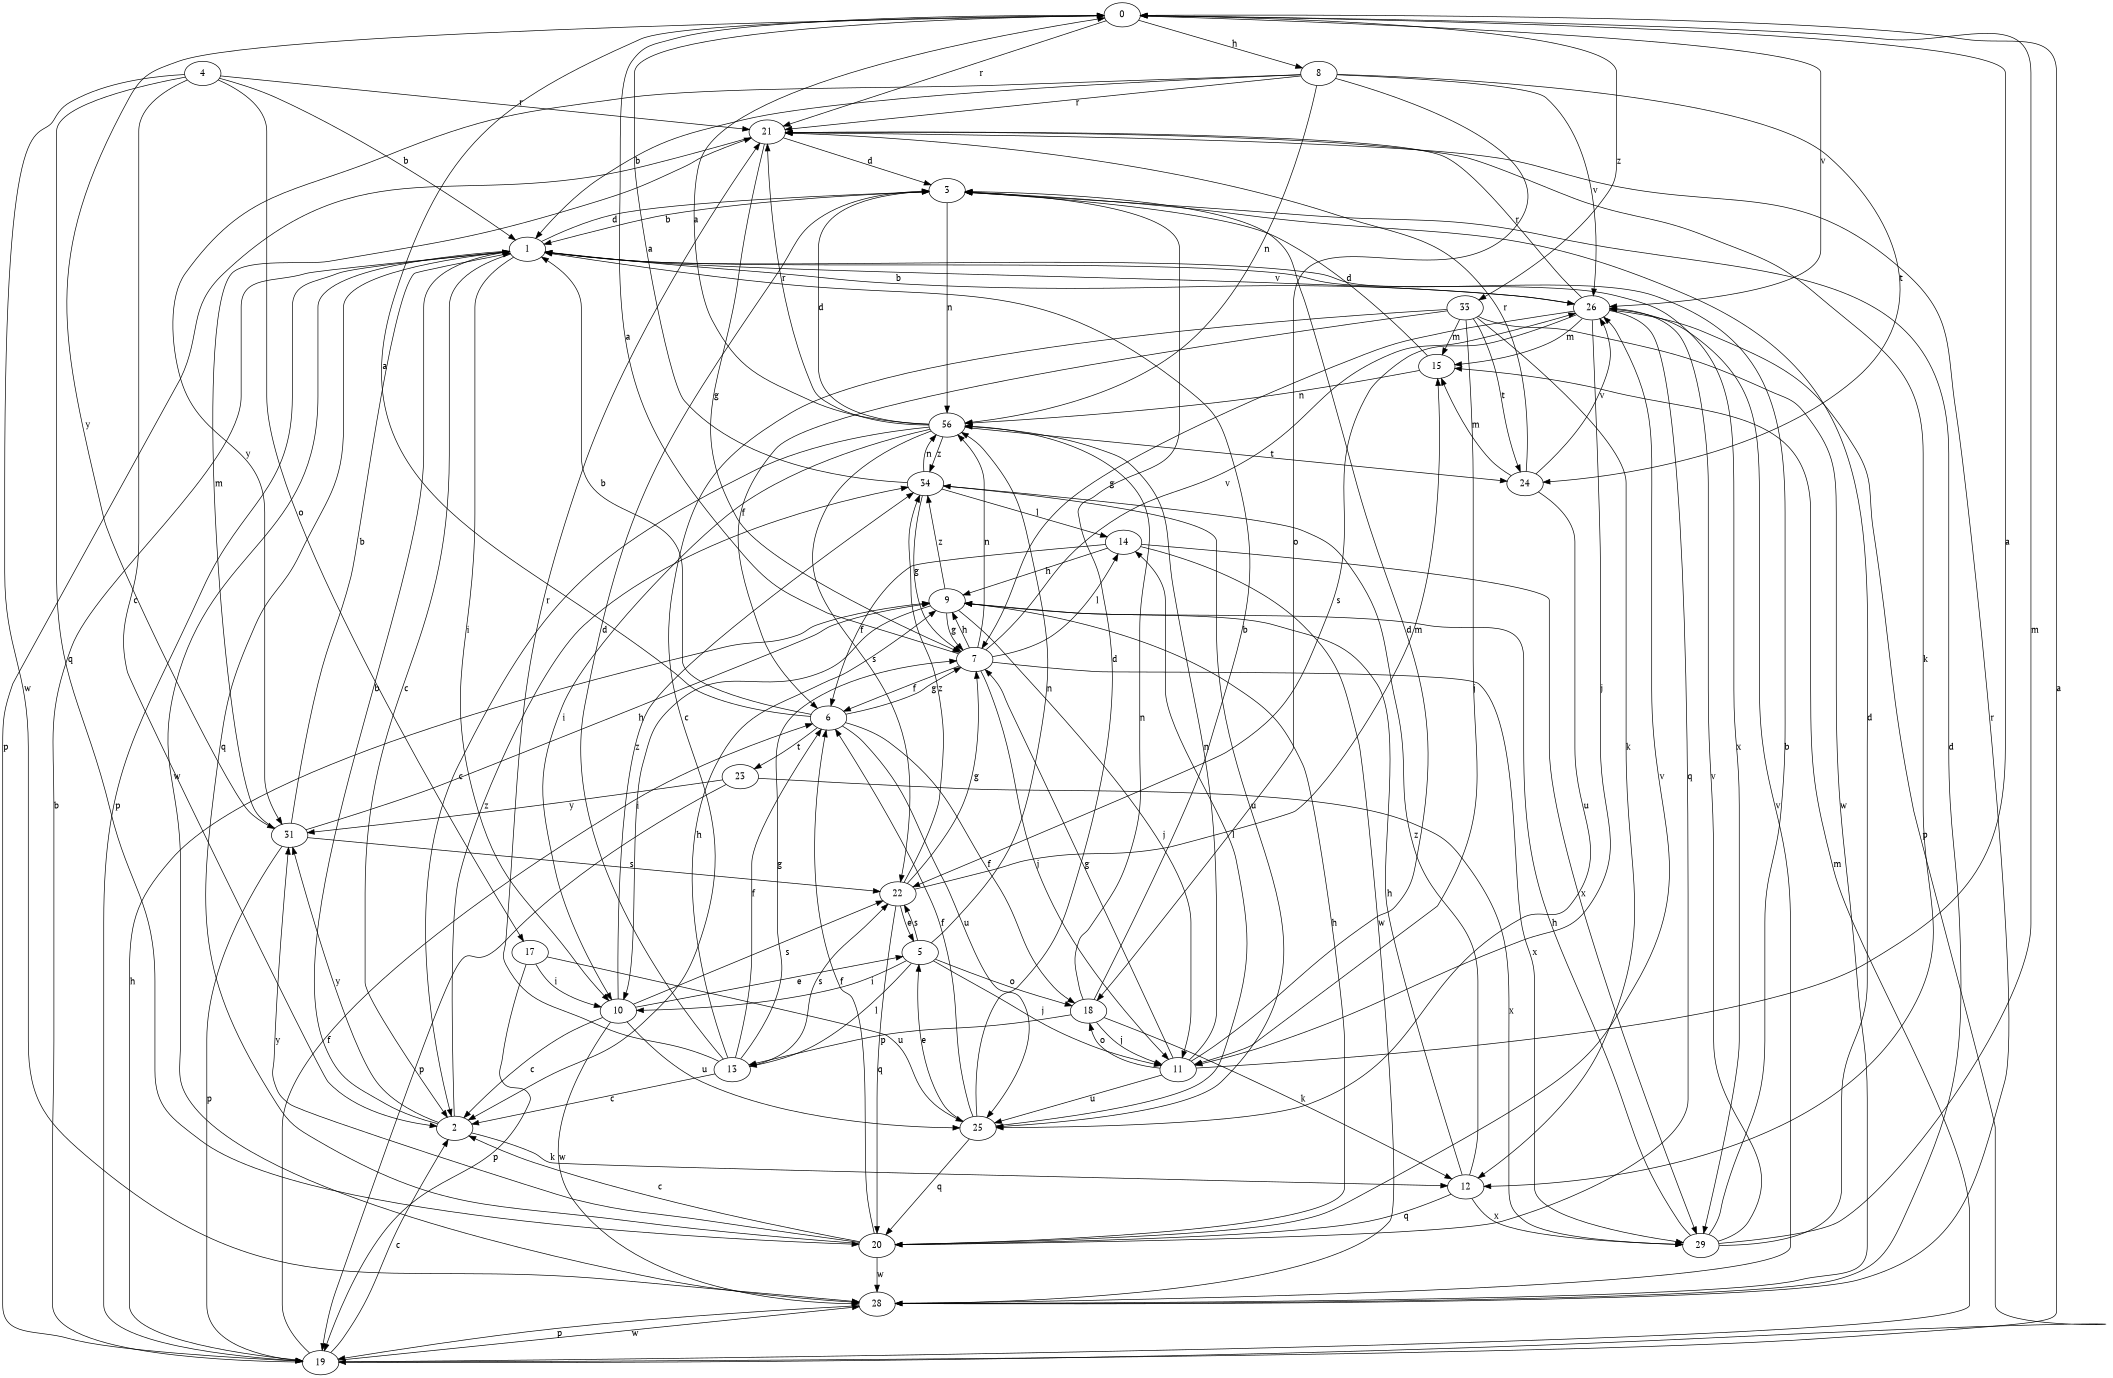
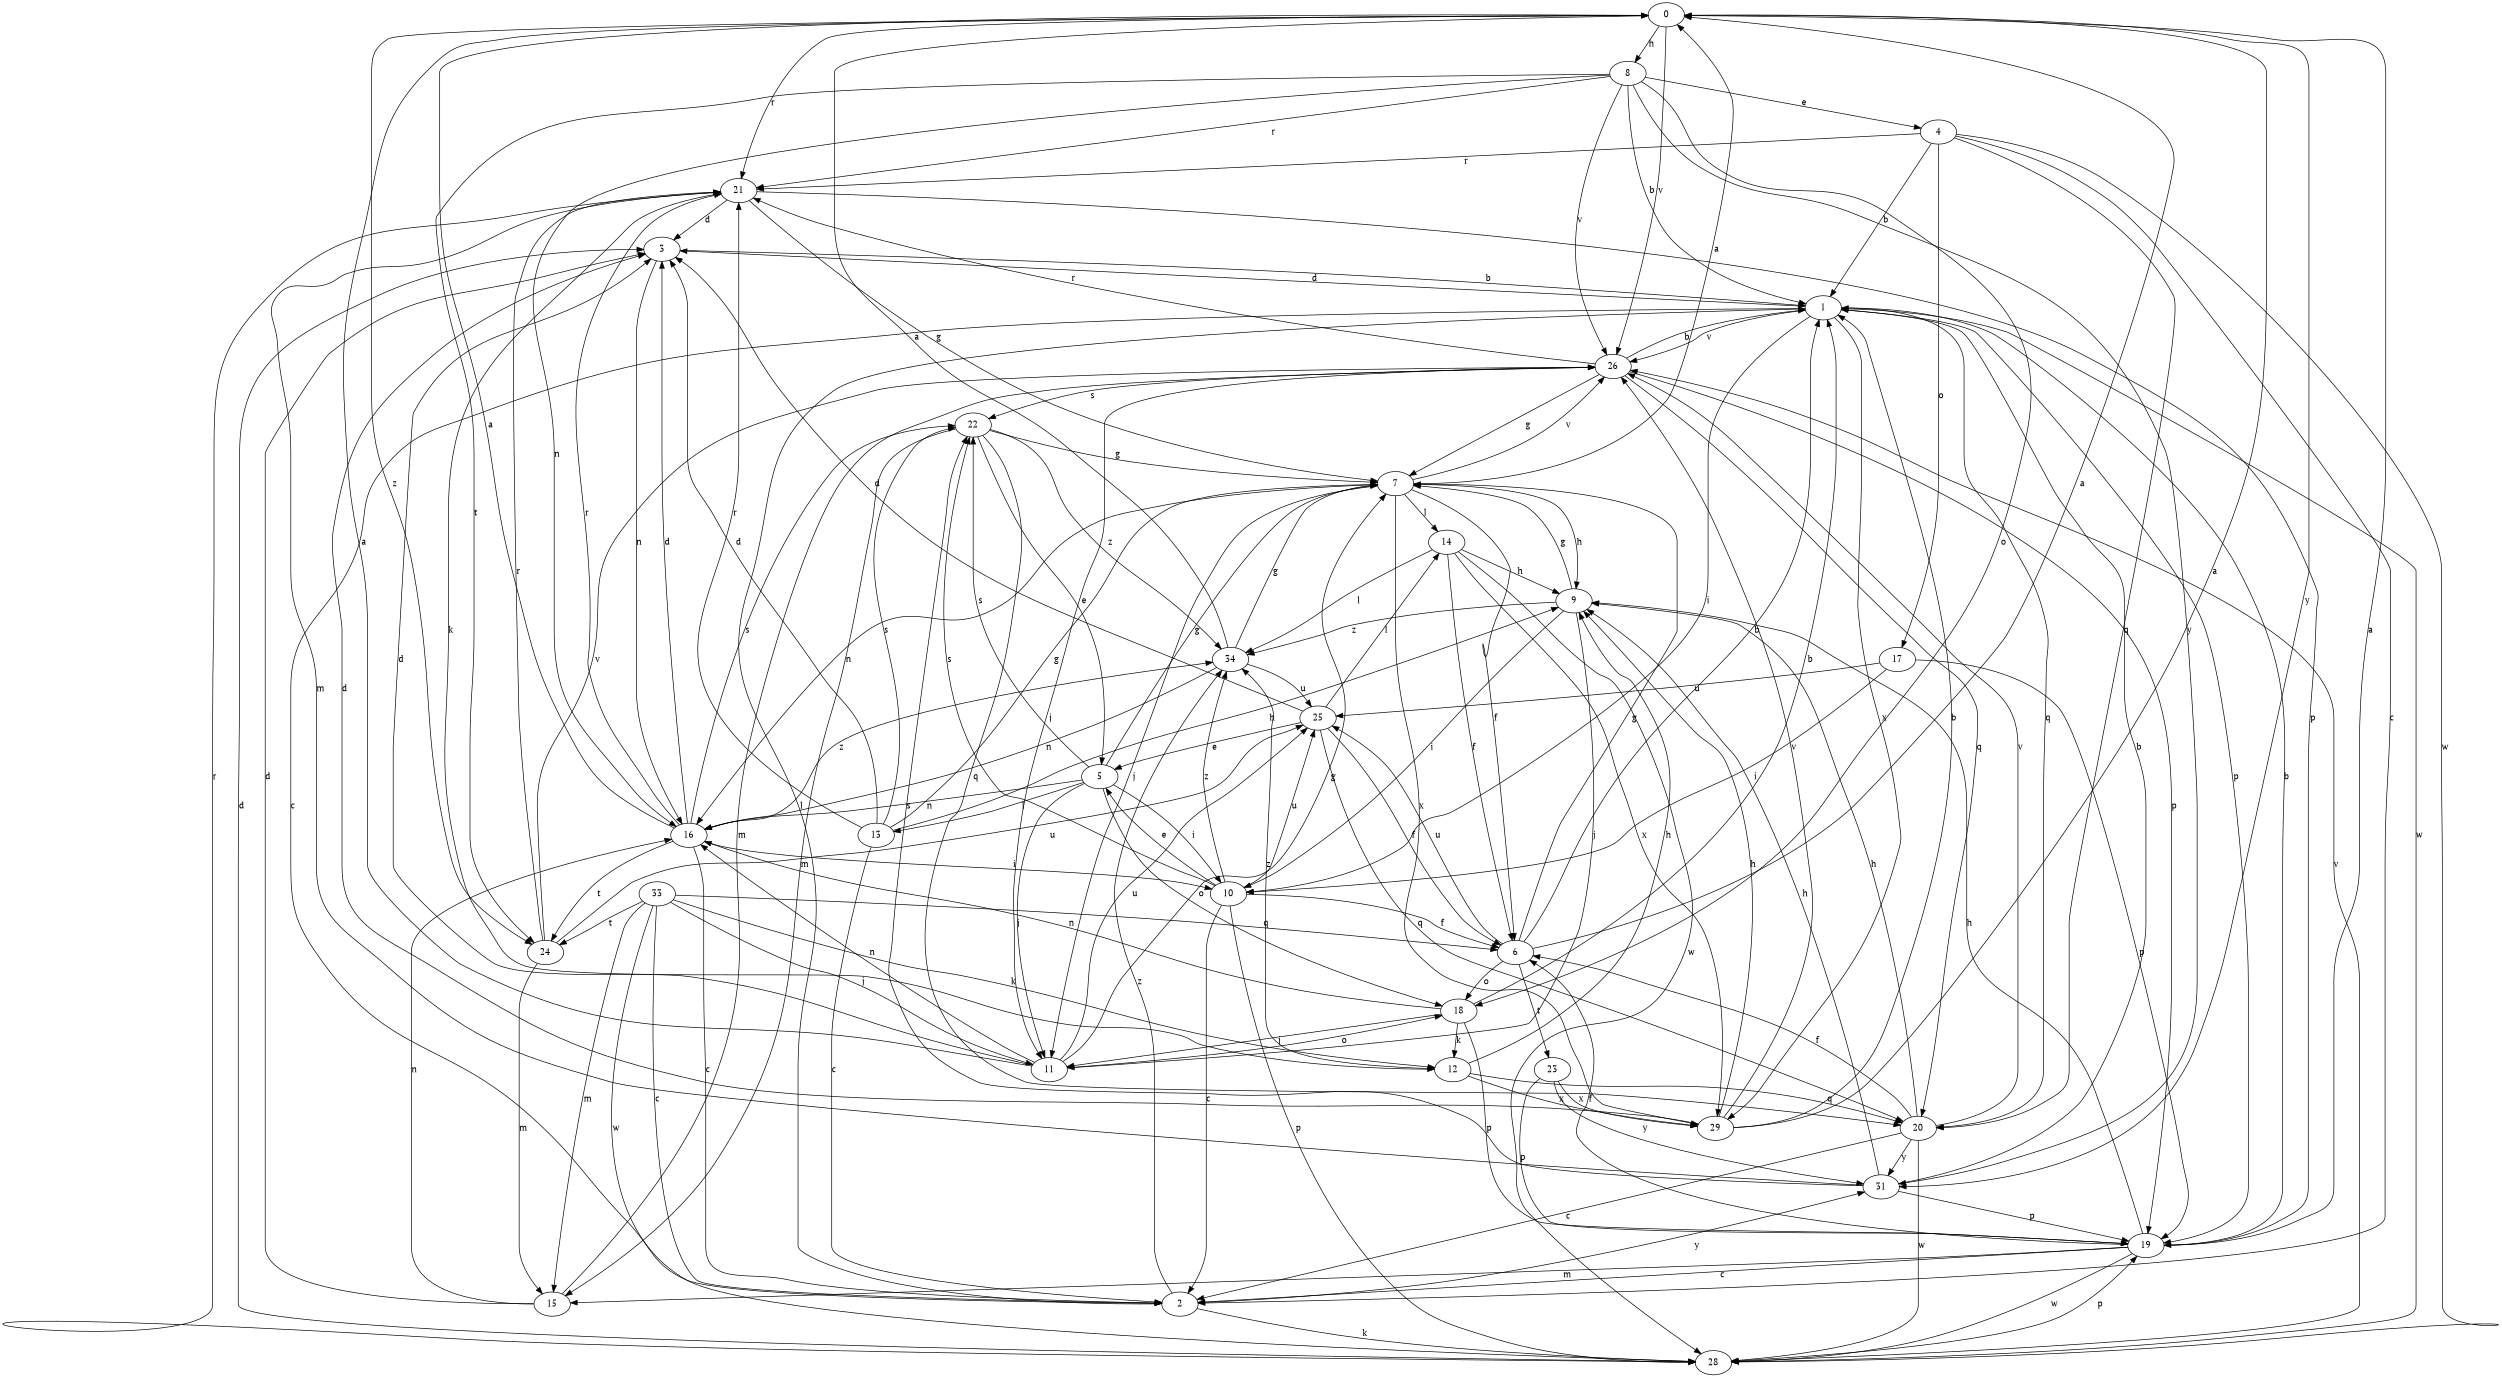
(1524, 39) -> (543, 29)
none -> (1780, 102)
(1526, 352) -> (816, 530)
(947, 425) -> (689, 835)
(1013, 510) -> (1341, 598)
(743, 513) -> (1266, 923)
none -> (1215, 598)
(2035, 630) -> (2215, 572)
(377, 689) -> (802, 806)
(989, 865) -> (1486, 982)
(752, 889) -> (1373, 906)
(207, 917) -> (2046, 671)
(912, 1031) -> (1520, 1211)
(563, 1158) -> (1299, 1128)
(953, 1174) -> (1441, 1347)
